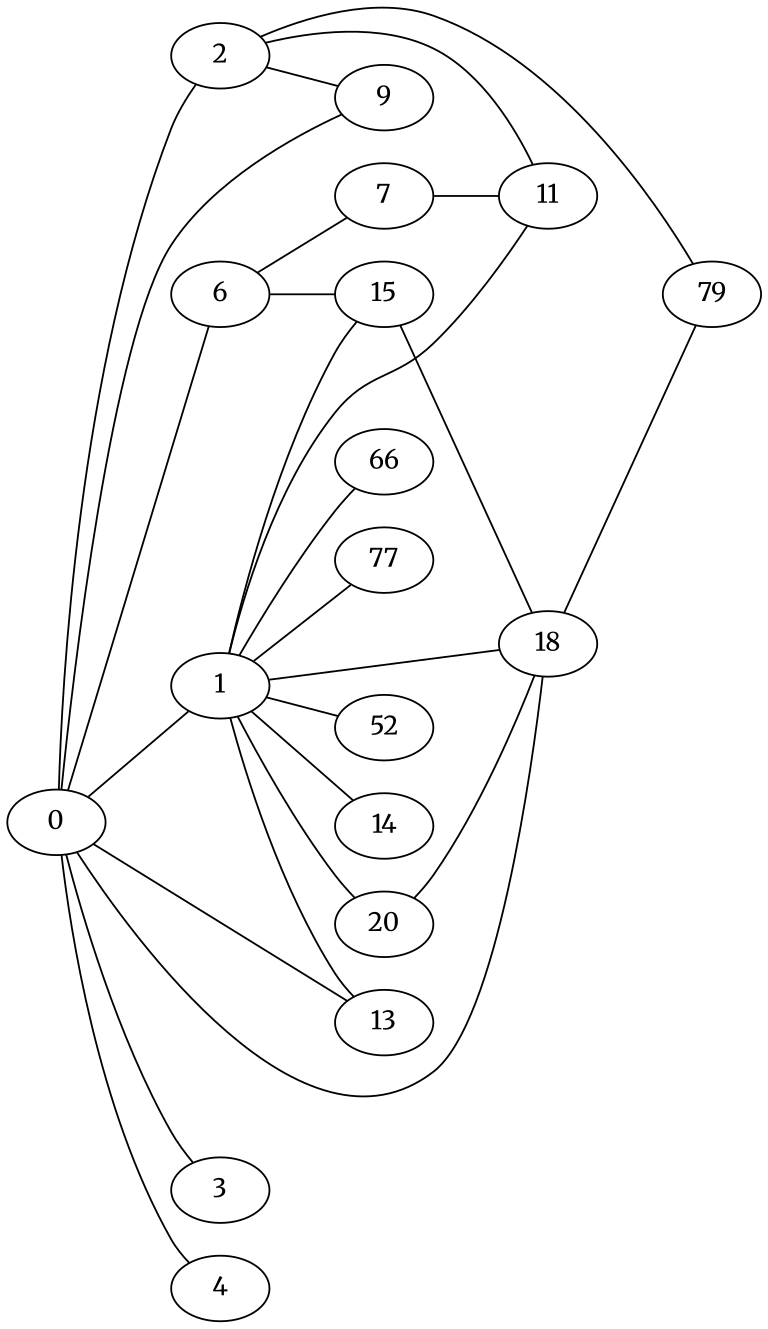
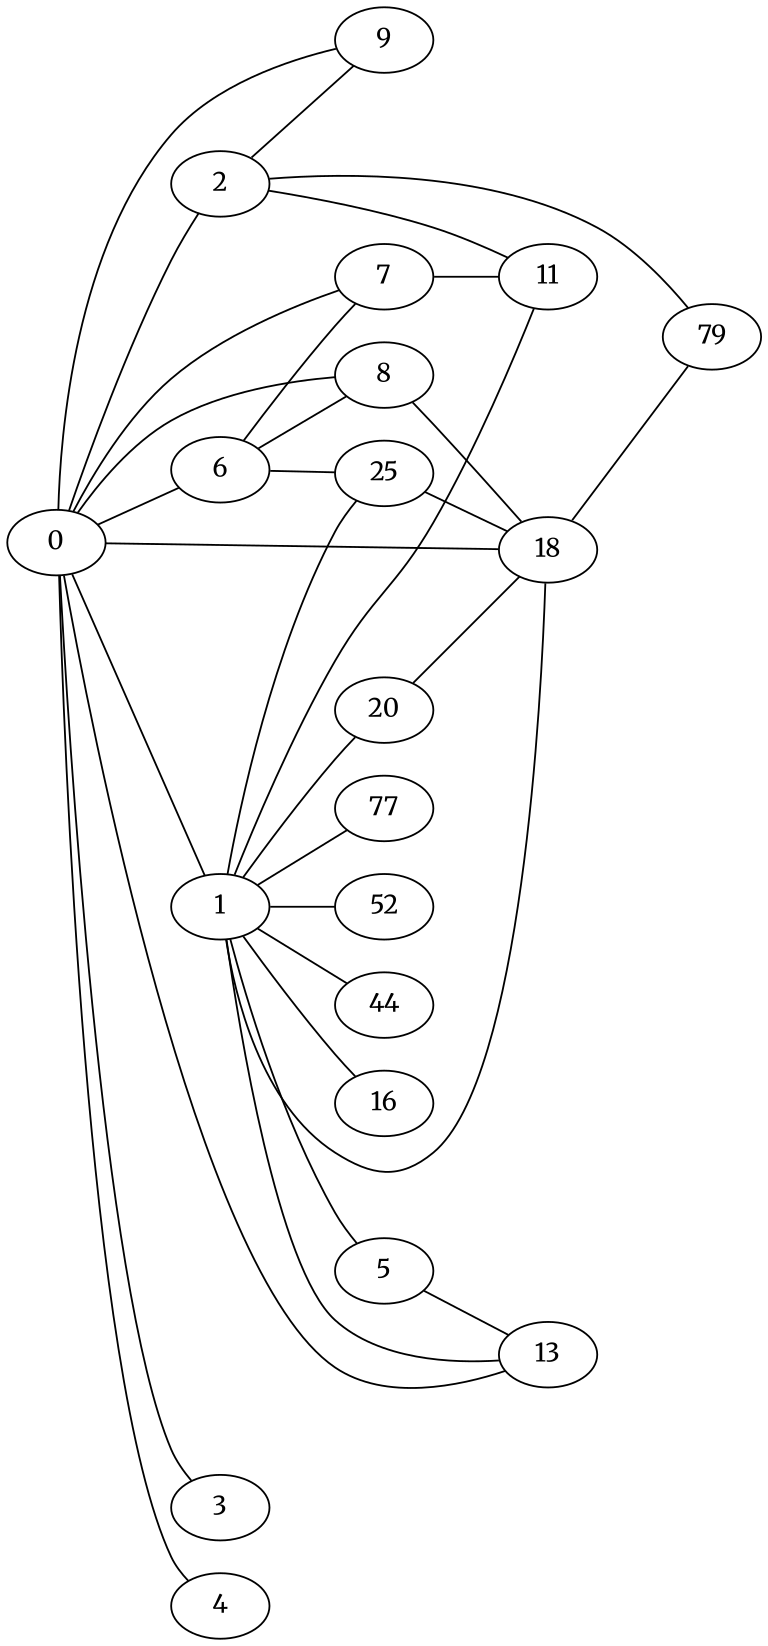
(384, 294) -> (384, 473)
none -> (181, 371)
none -> (384, 375)
(384, 462) -> (384, 1103)
(384, 826) -> (384, 1005)
none -> (384, 1271)
